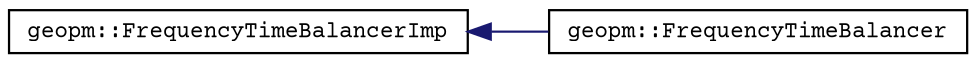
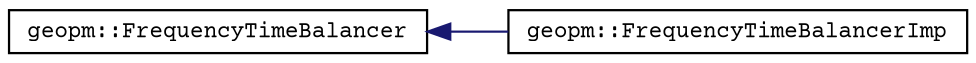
(520, 32) -> (480, 32)
